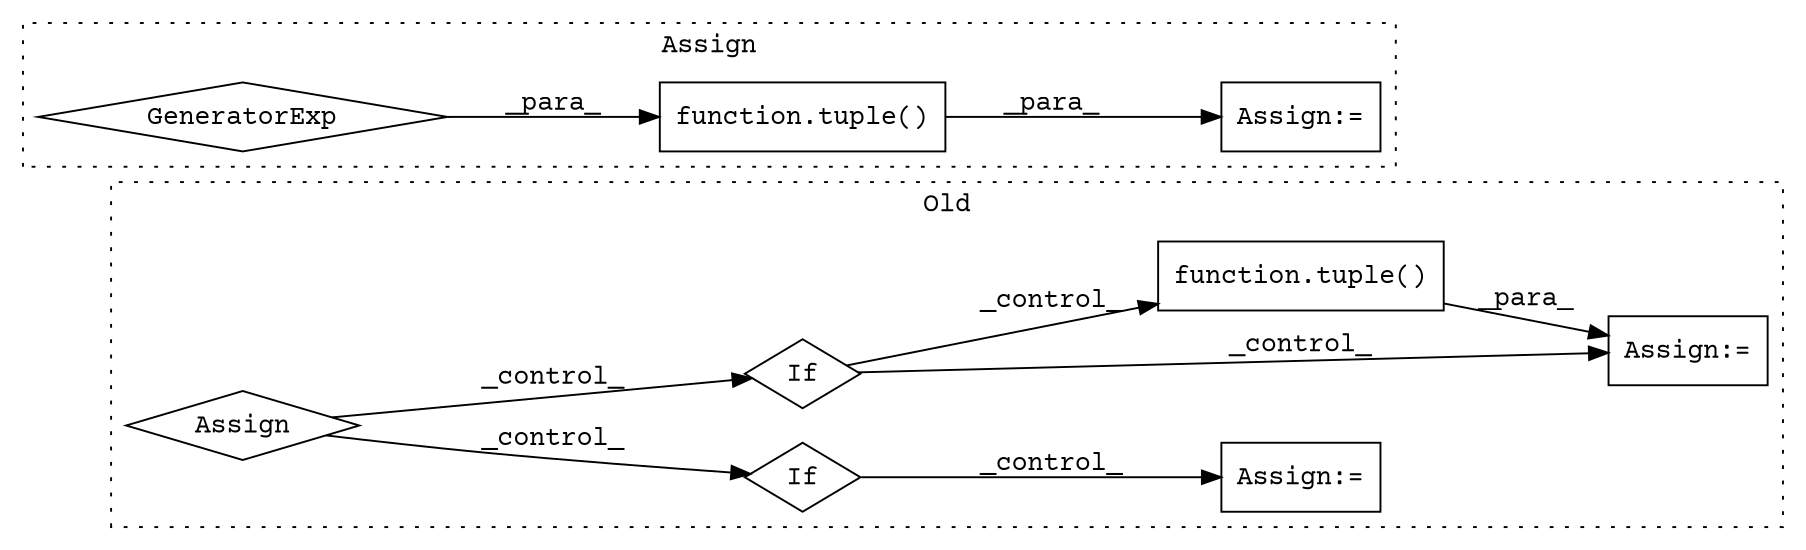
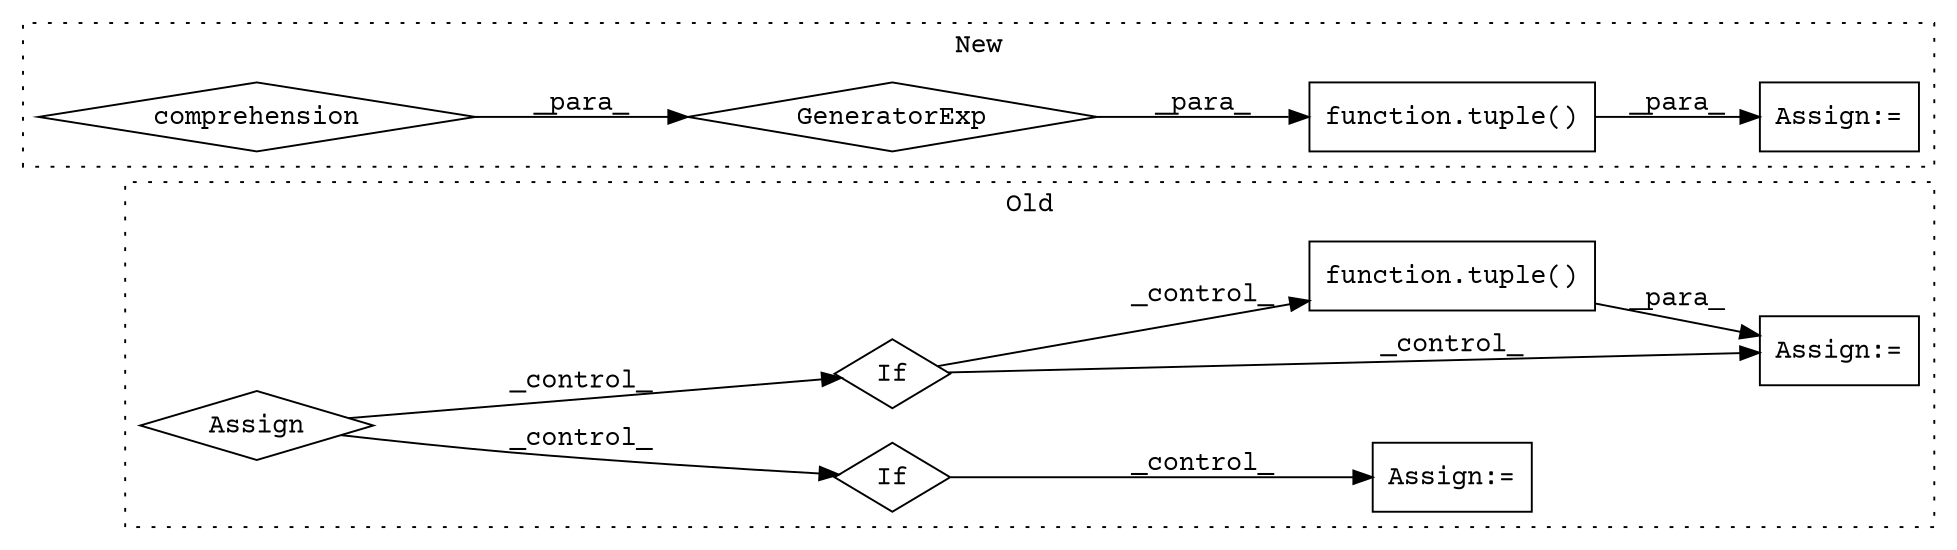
(709, 45) -> (979, 45)
none -> (257, 117)
